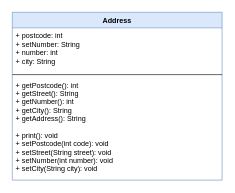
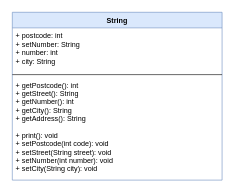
(117, 20) -> (117, 20)
